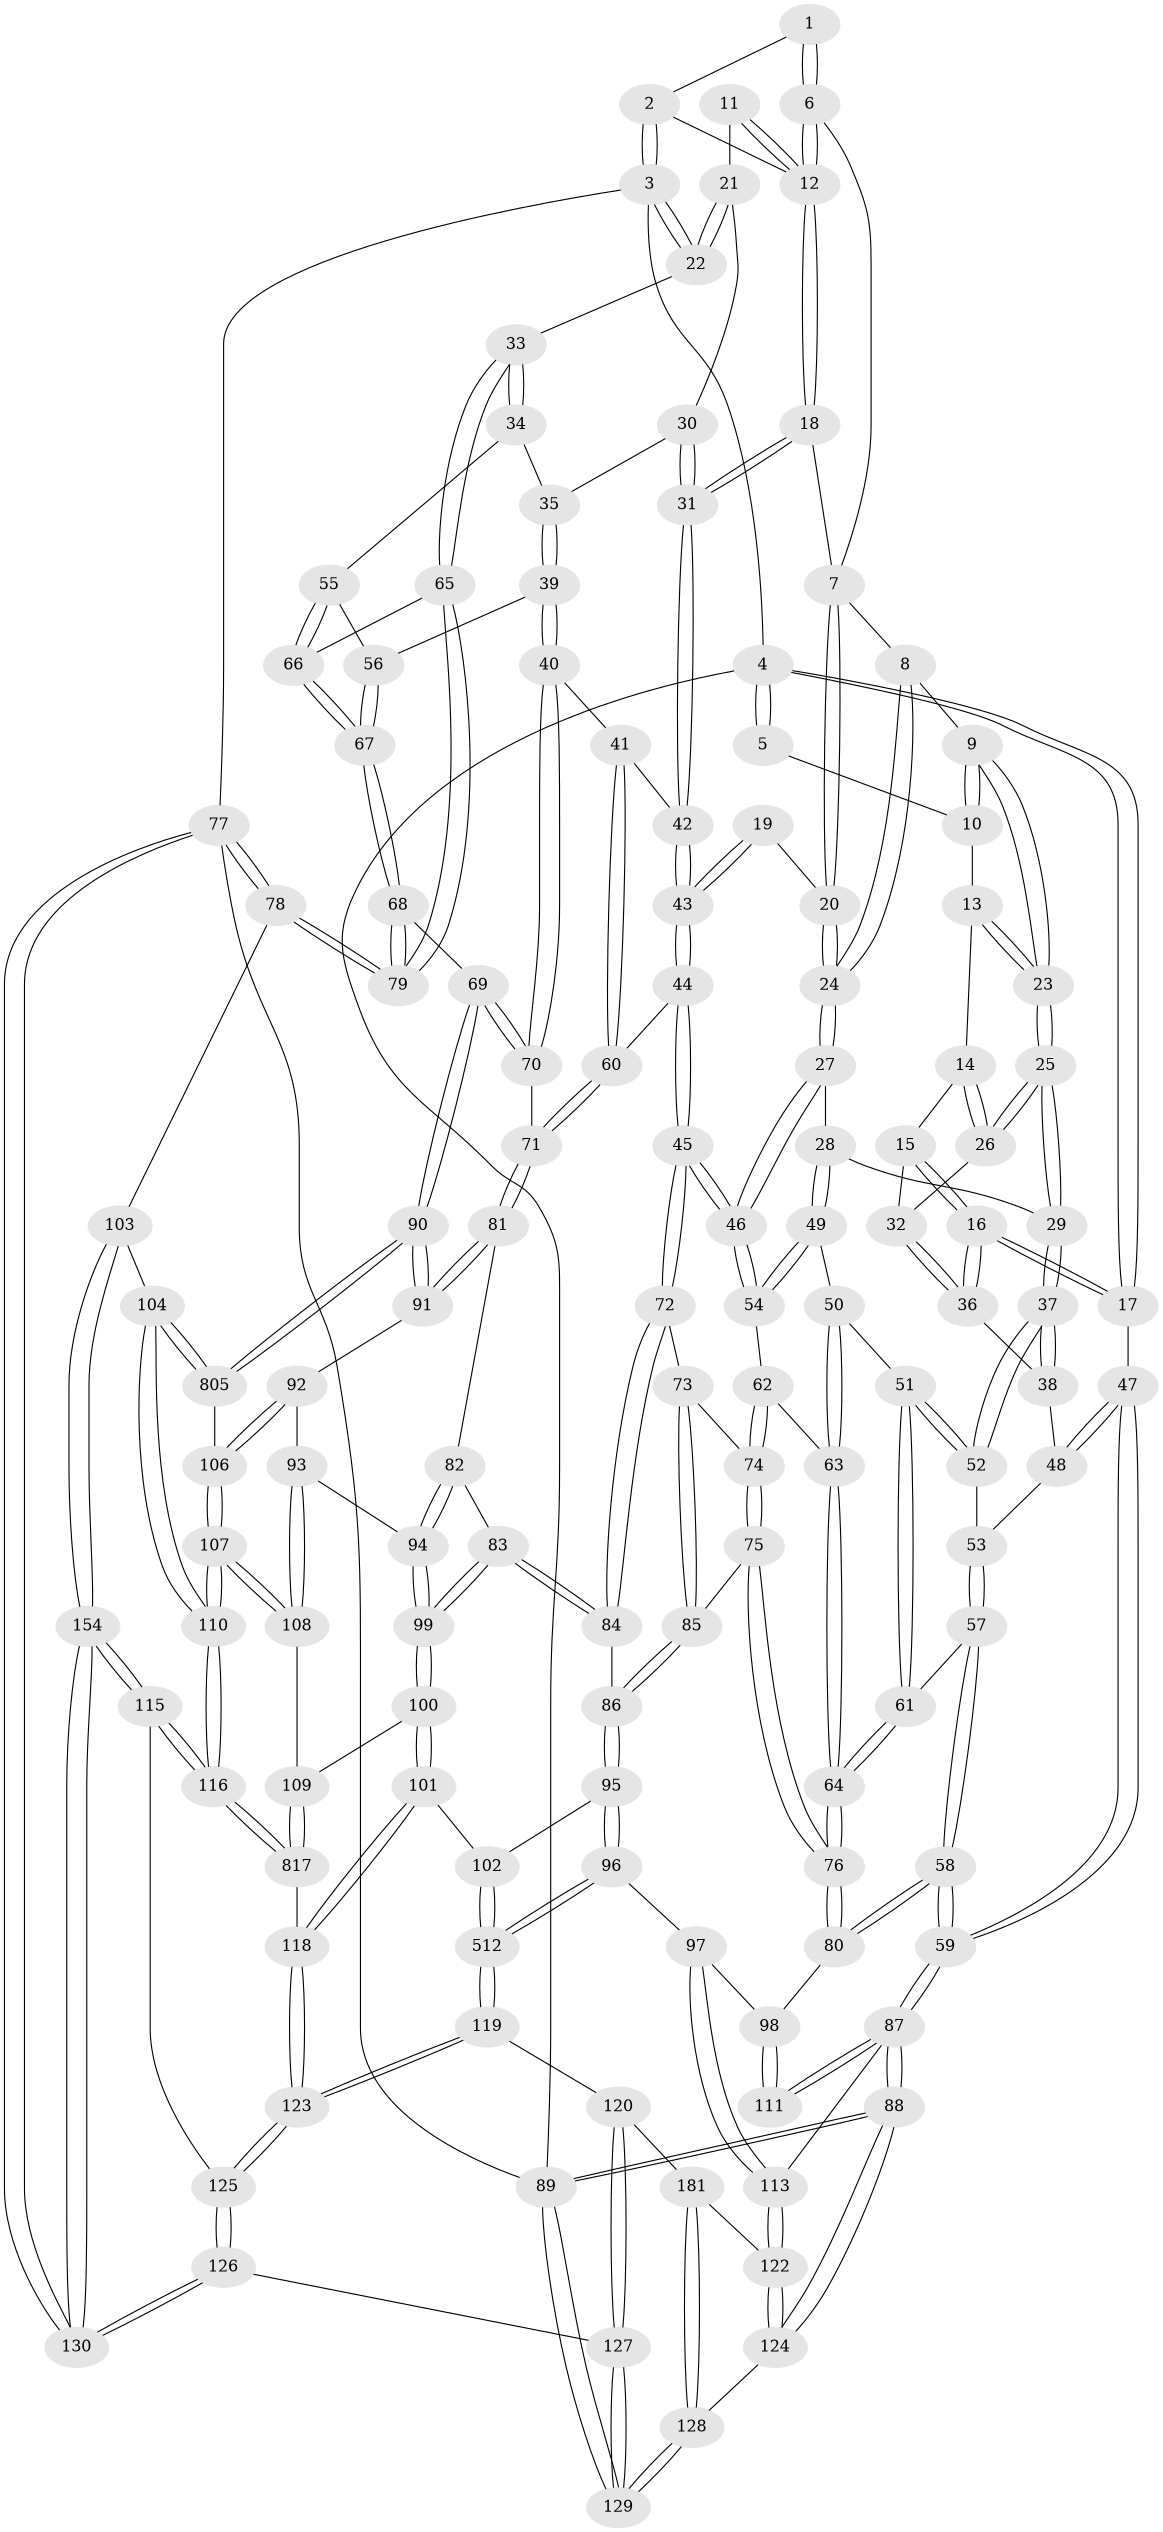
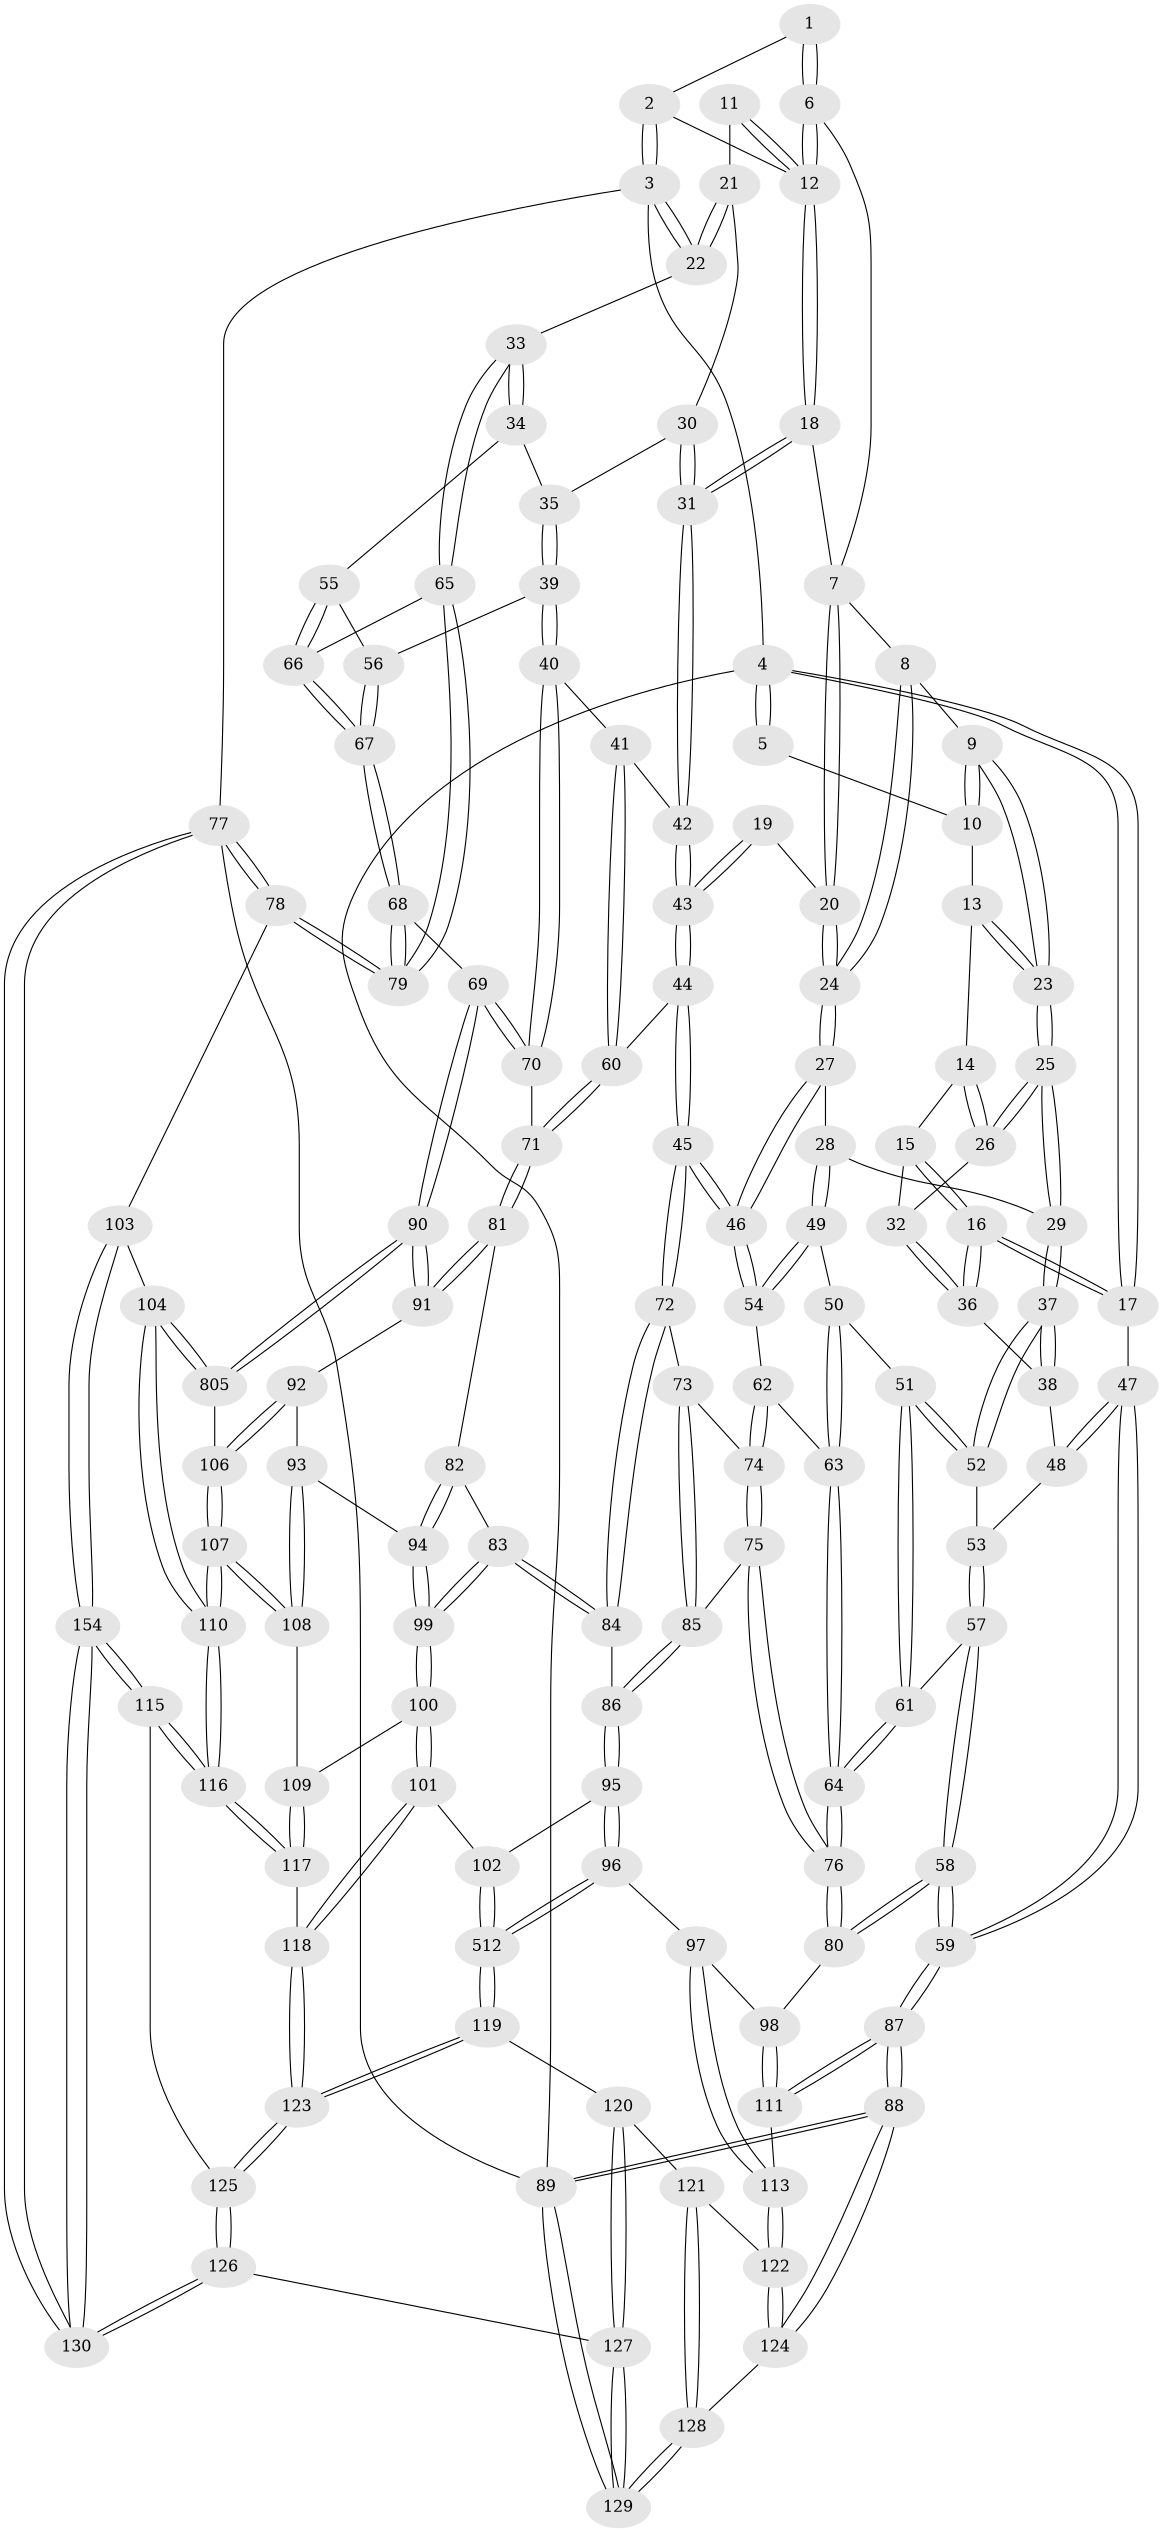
(297, 1867) -> (297, 1867)
(835, 2107) -> (773, 2147)
(692, 2187) -> (692, 2187)
